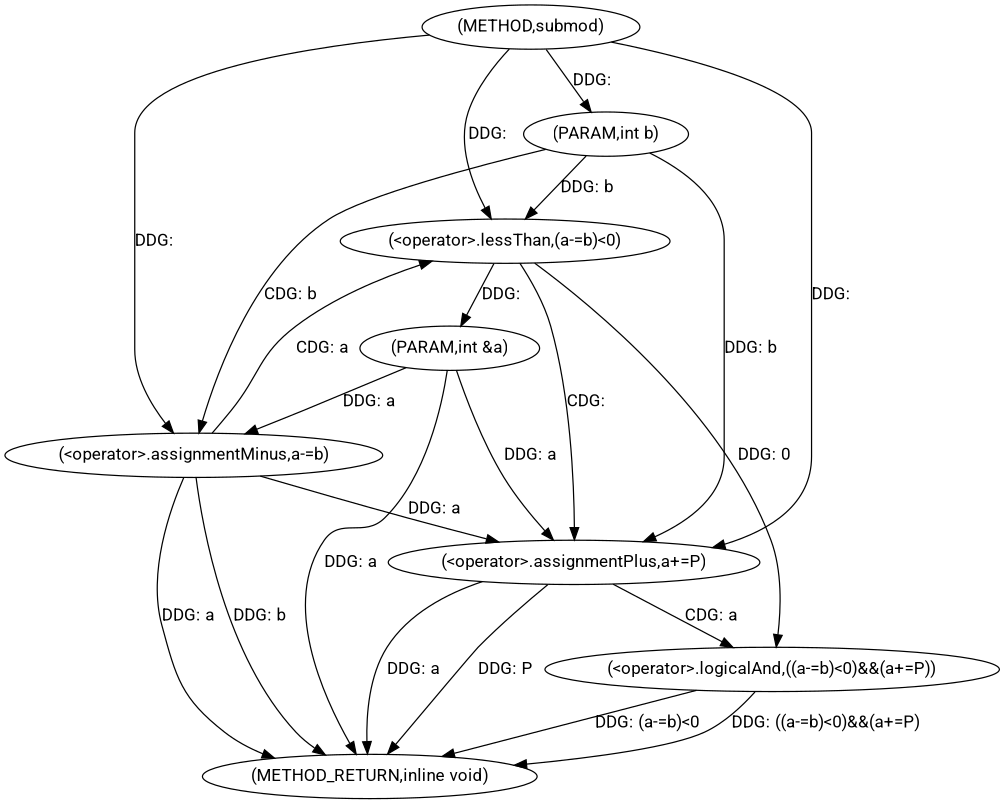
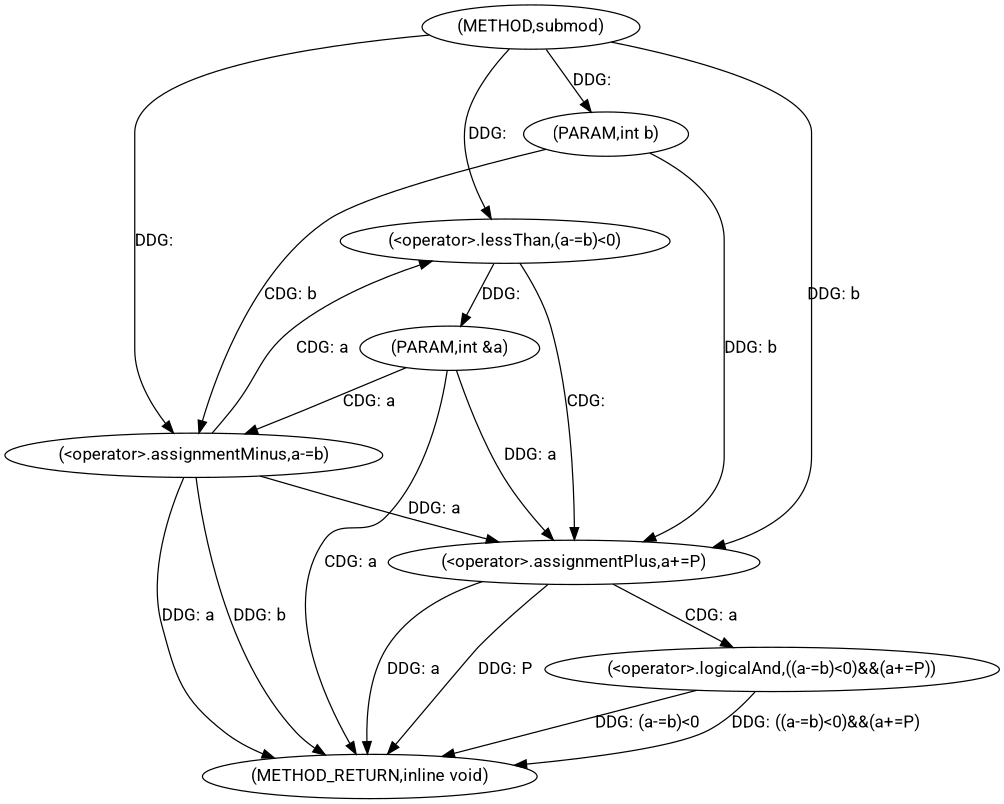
(560, 183) -> none
(834, 295) -> (834, 295)
(369, 402) -> (369, 402)
(702, 423) -> none
(351, 562) -> (351, 562)
